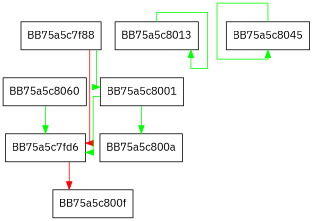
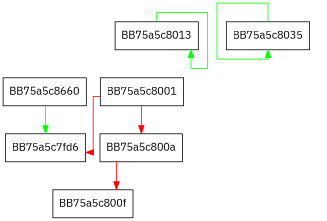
(61, 36) -> none
(268, 36) -> (268, 36)
(45, 92) -> (45, 92)
(141, 116) -> (141, 116)
(93, 121) -> (93, 121)
(69, 172) -> (116, 172)
